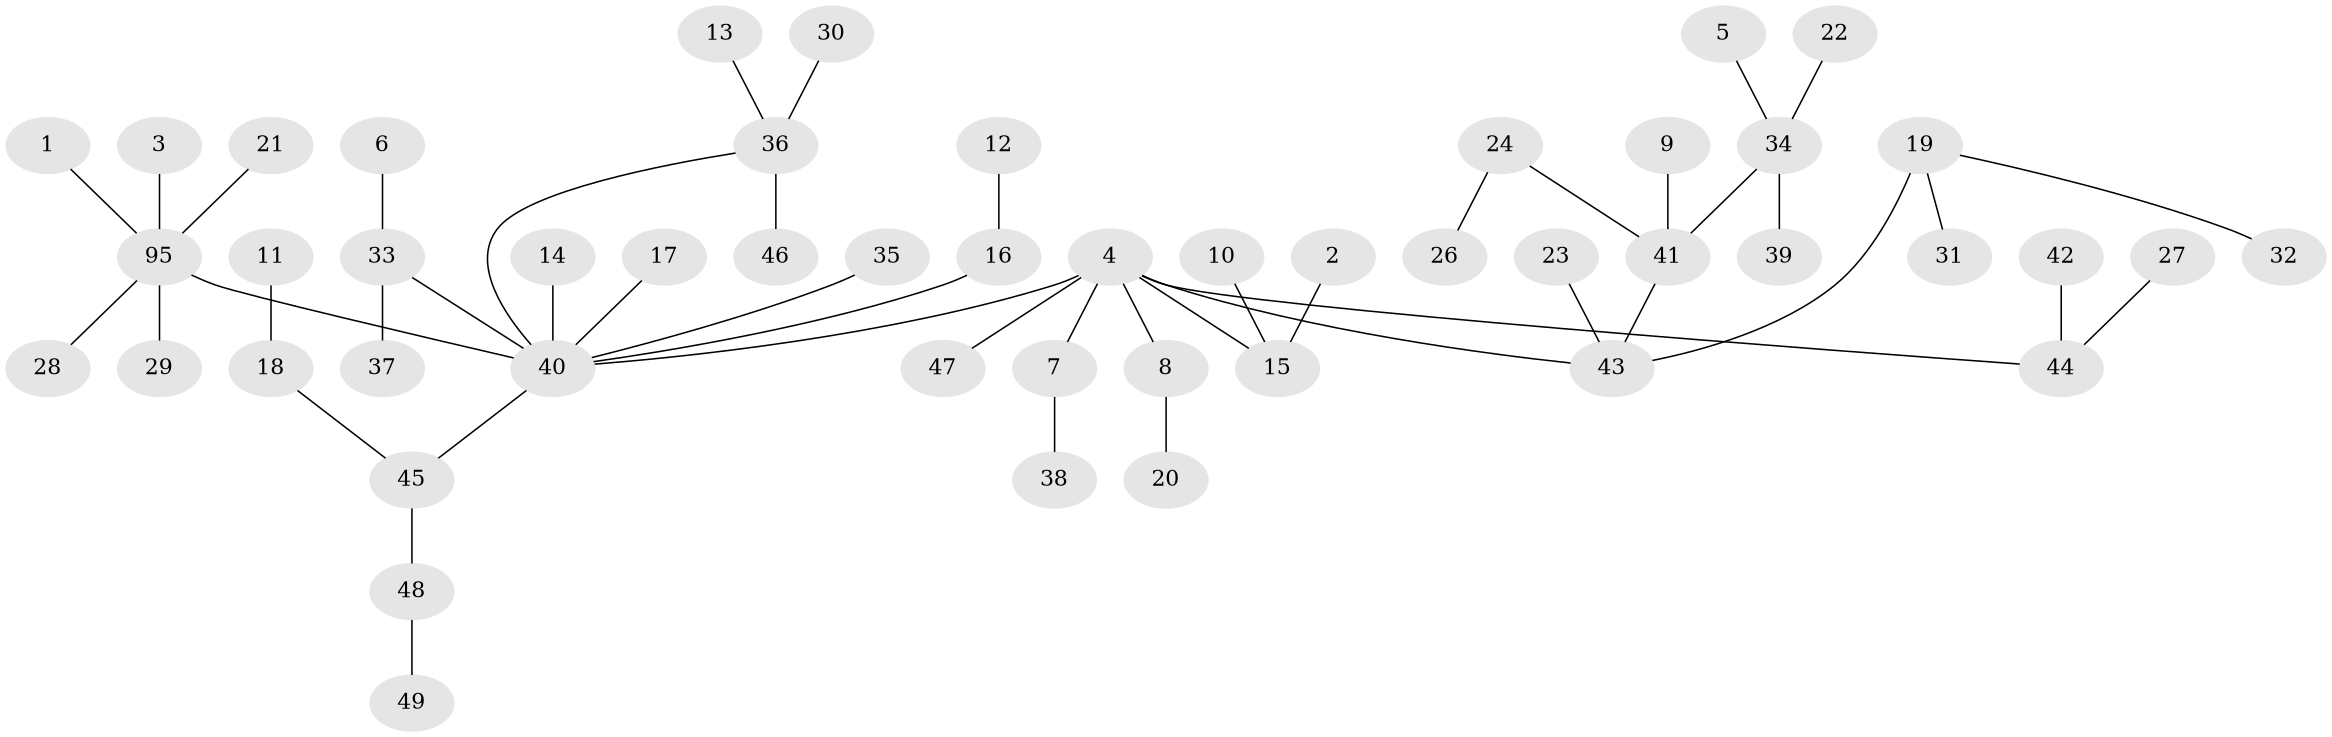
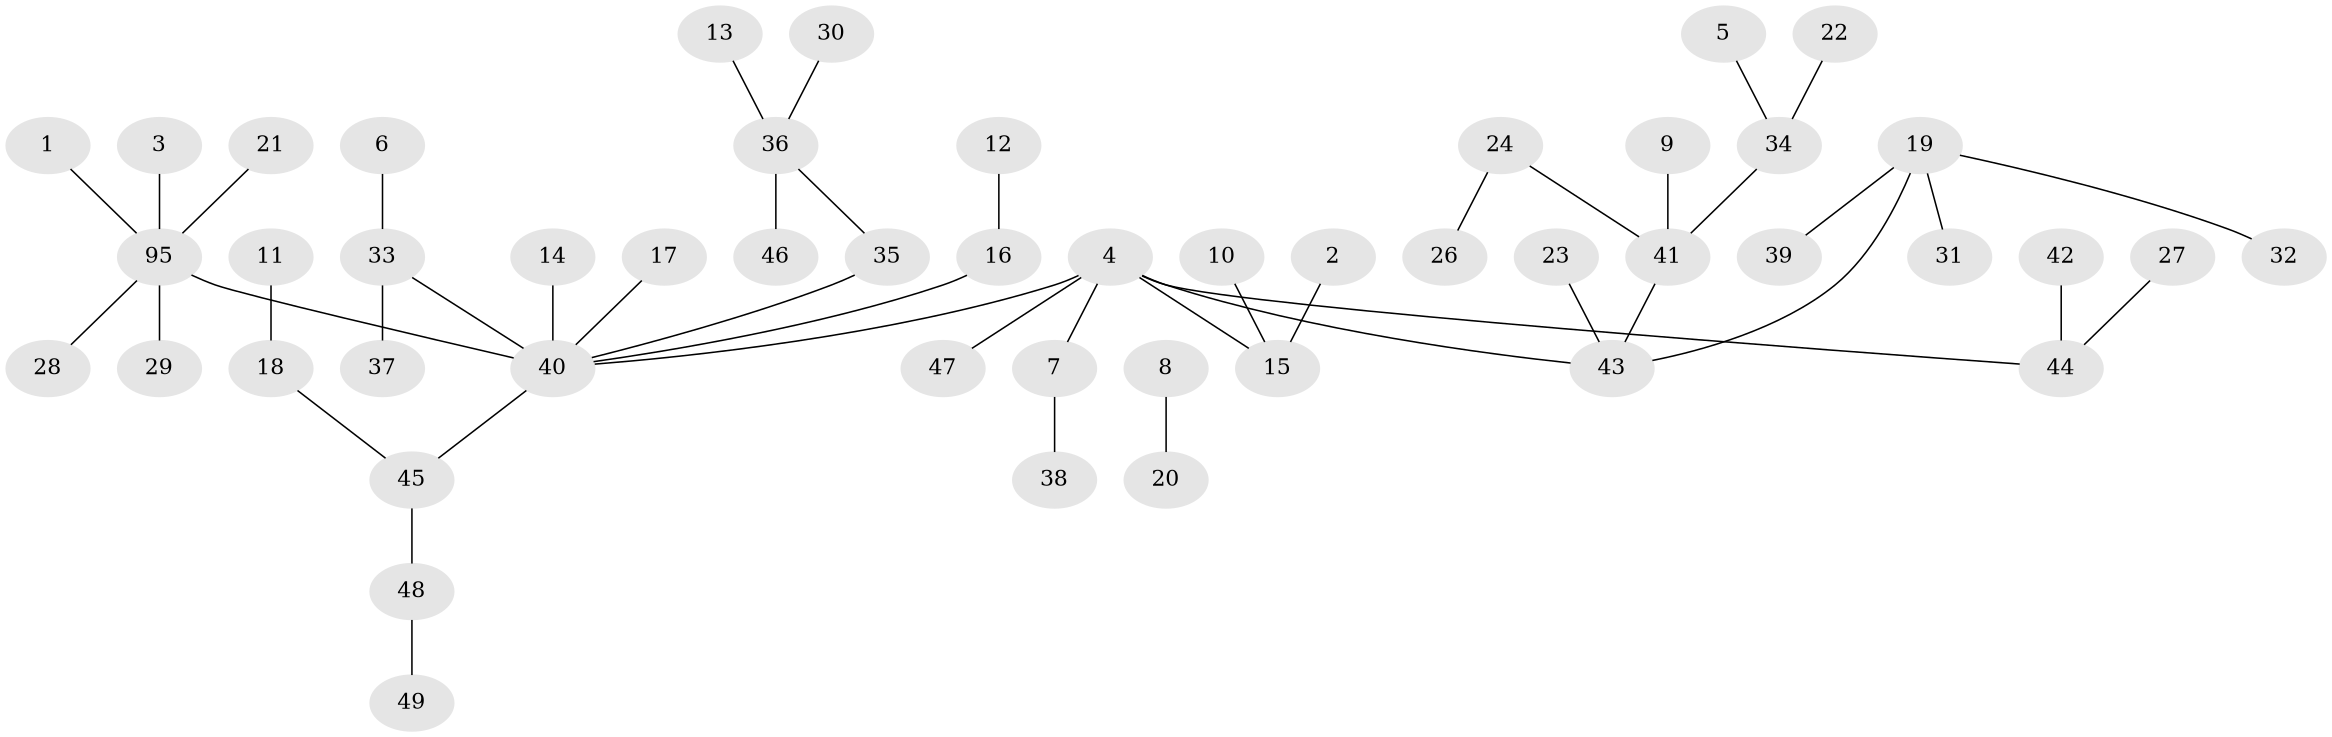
(550, 198) -> (831, 201)
(1779, 201) -> (1850, 201)
(1138, 313) -> none
